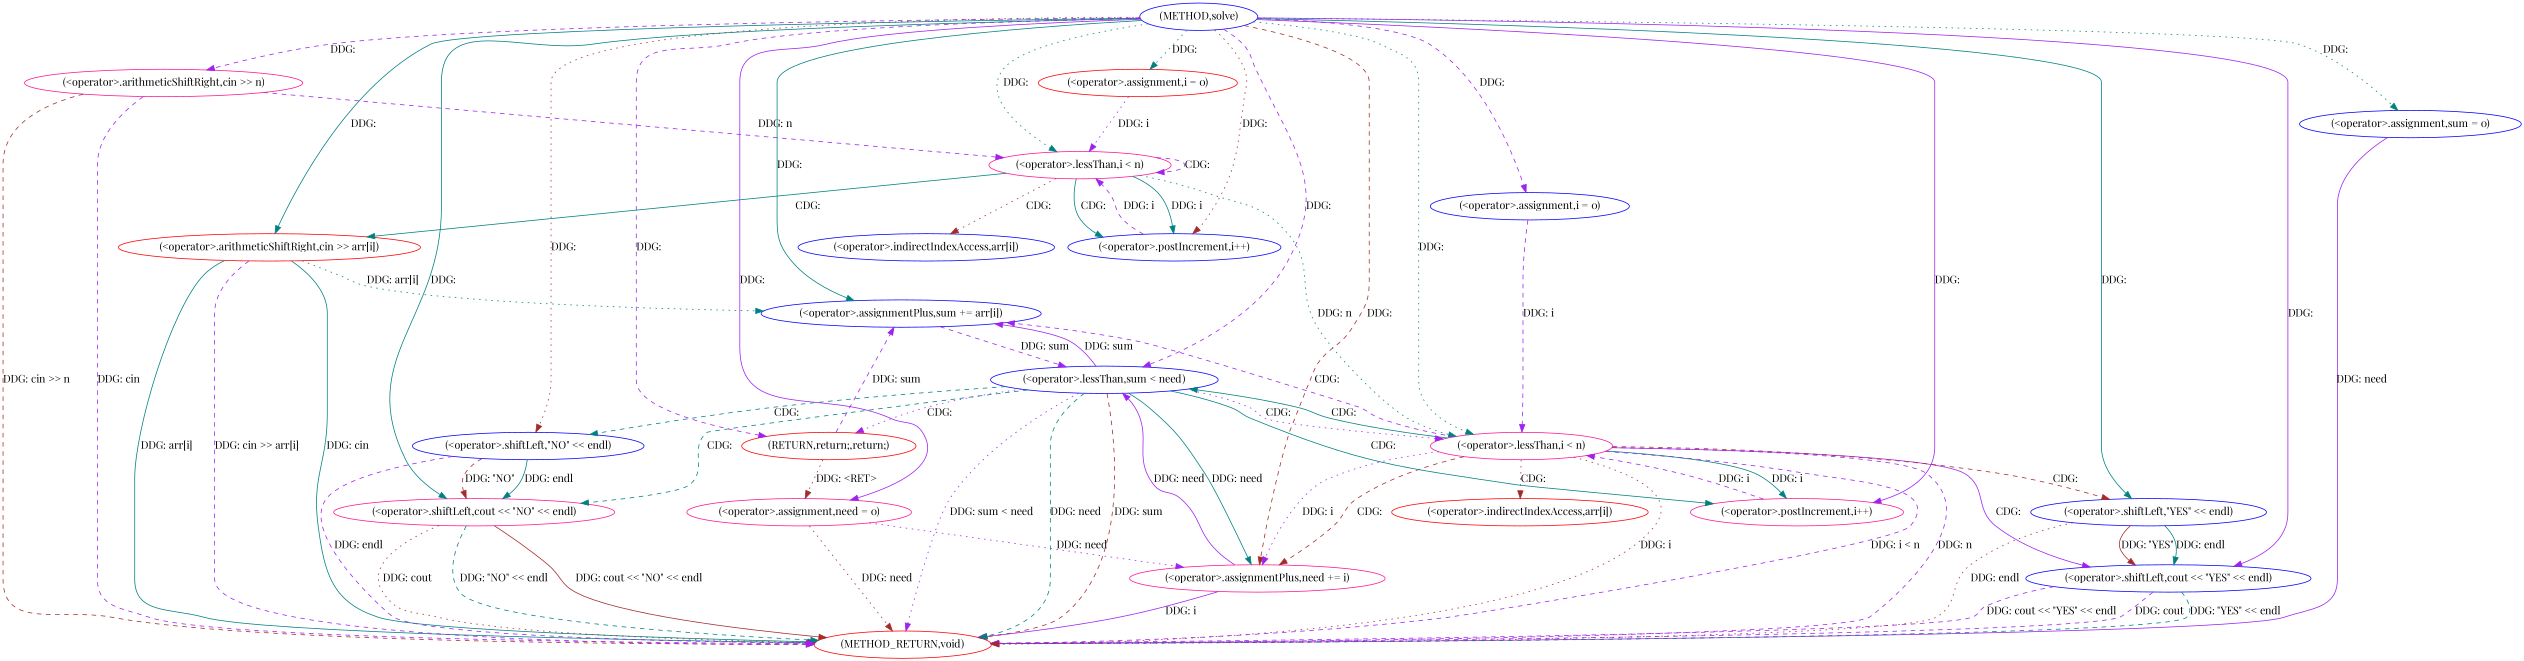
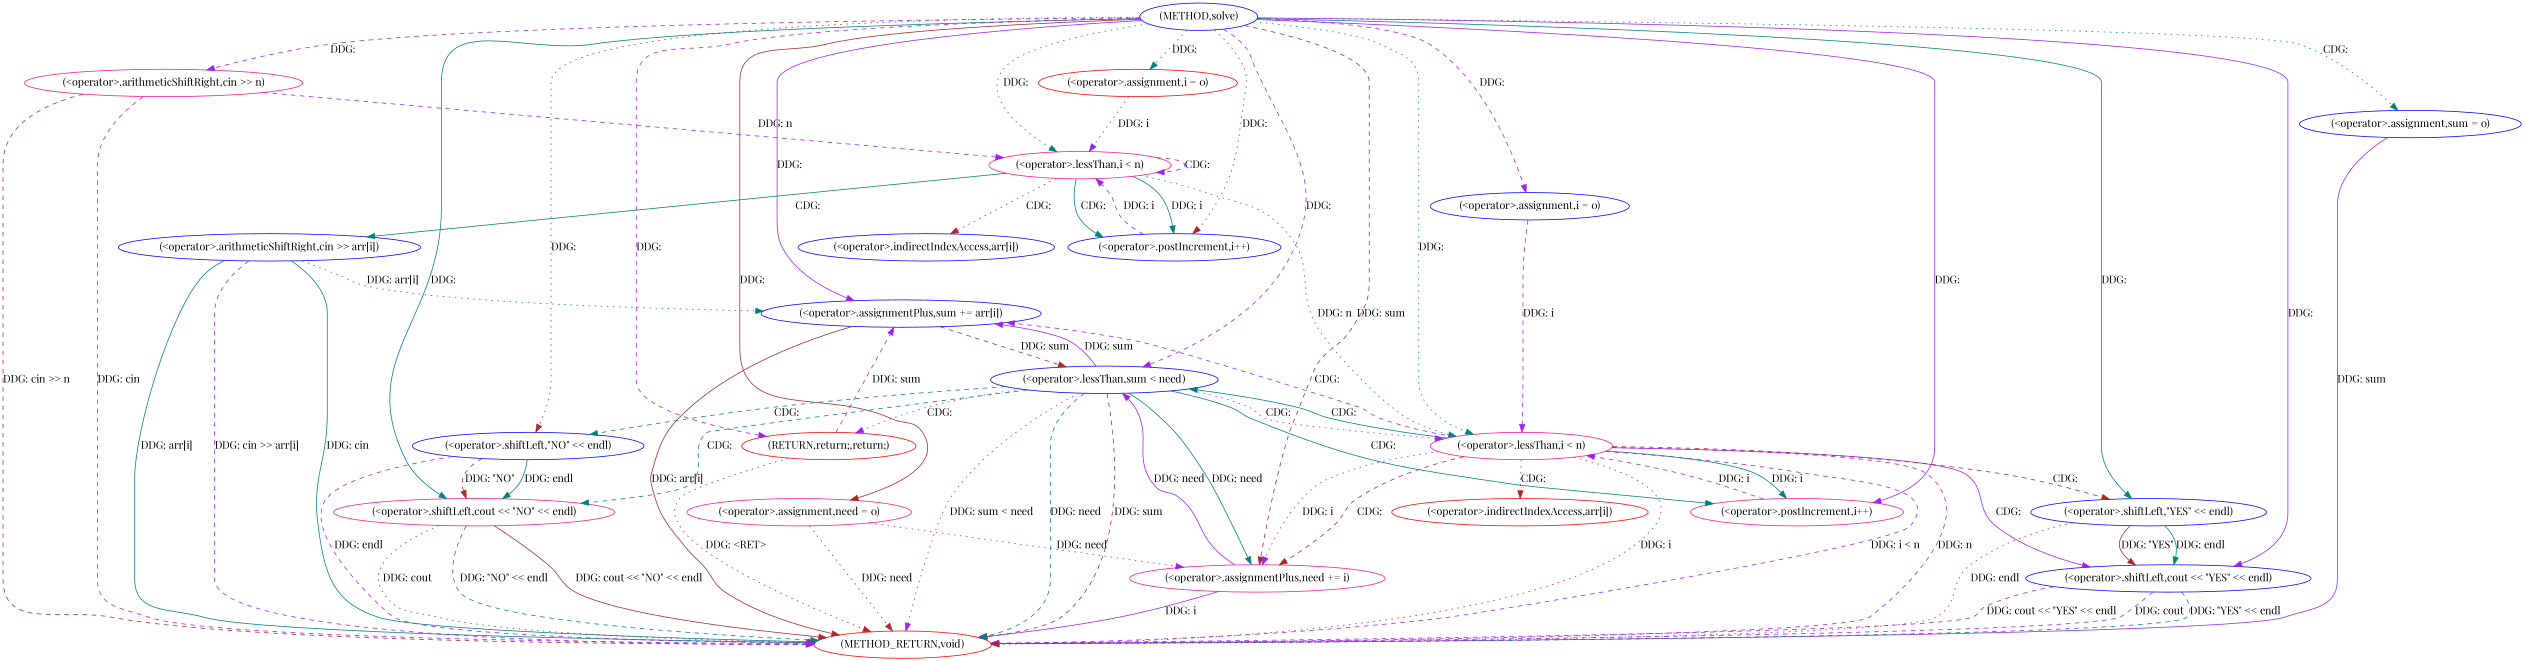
(451, 41) -> none
(2337, 50) -> (2337, 50)
(832, 55) -> (832, 55)
(740, 167) -> (740, 167)
(269, 247) -> (269, 247)
(1381, 314) -> (1381, 314)
(999, 346) -> (999, 346)
(2362, 380) -> (2362, 380)
none -> (652, 472)
(816, 476) -> (704, 549)
